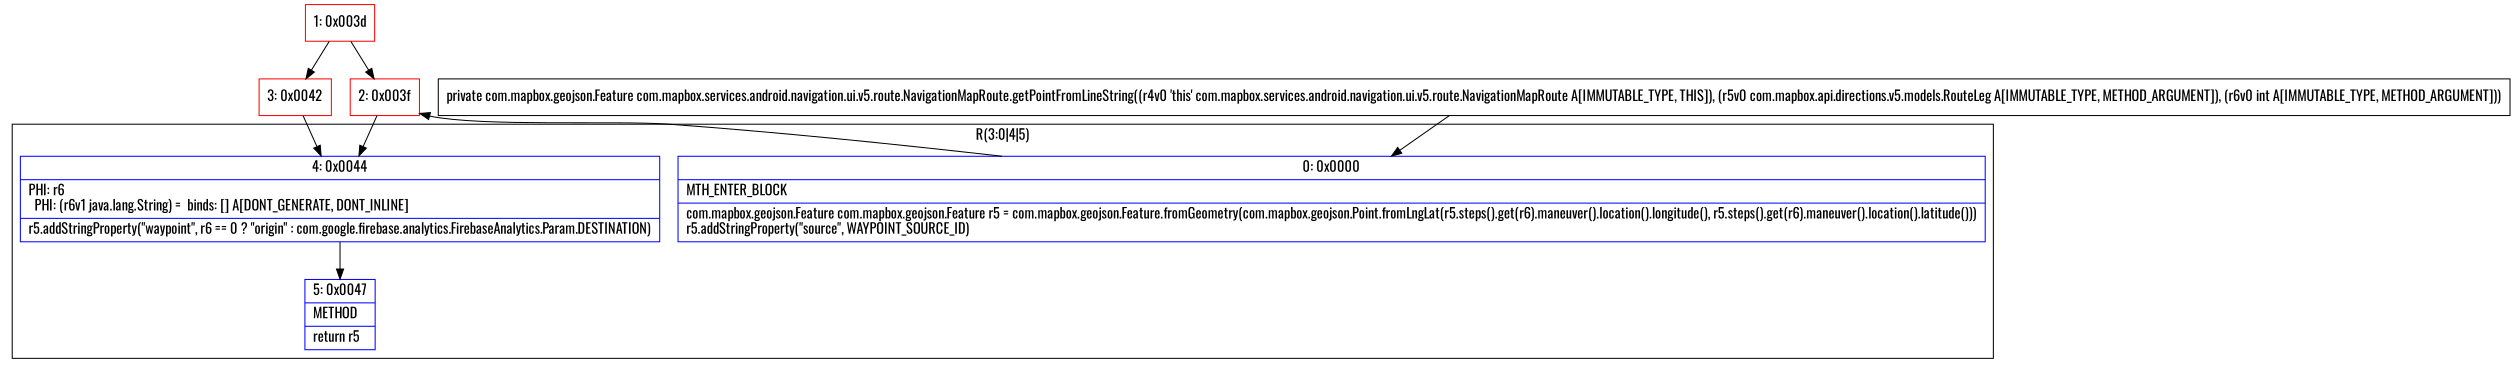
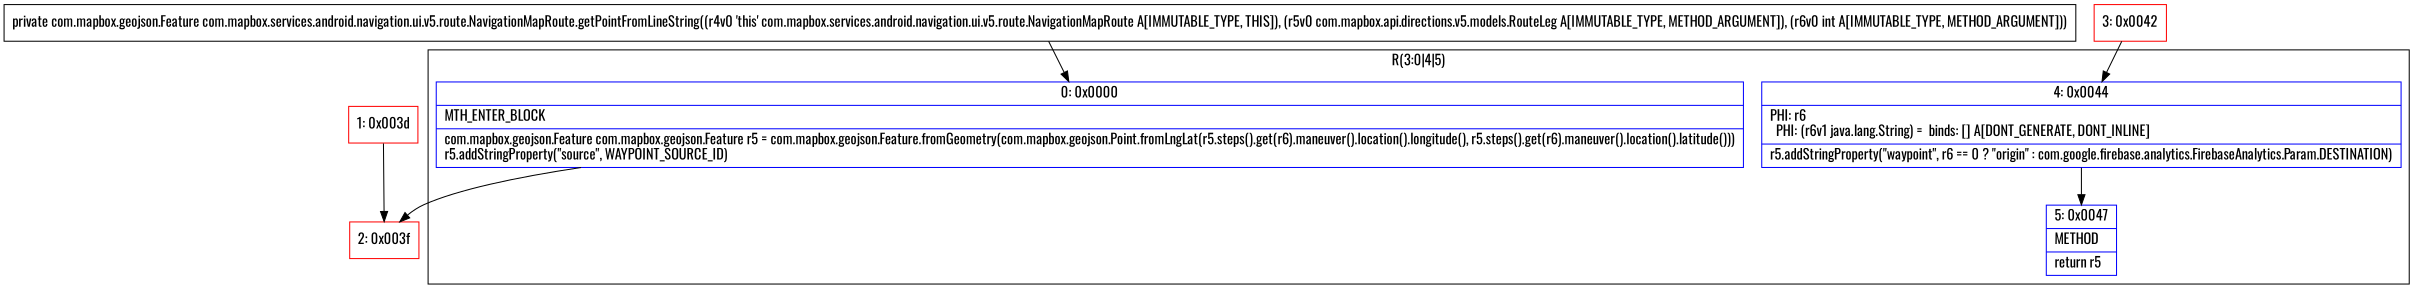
(320, 56) -> none
(370, 131) -> none
